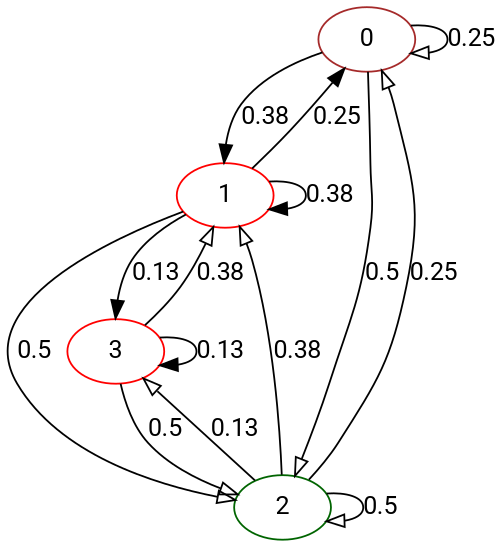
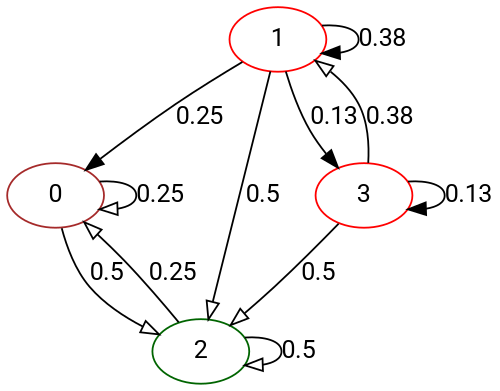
(260, 85) -> none
(272, 358) -> none
(206, 436) -> none
